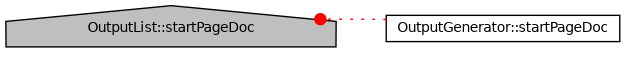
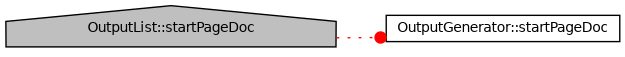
(356, 19) -> (356, 38)
